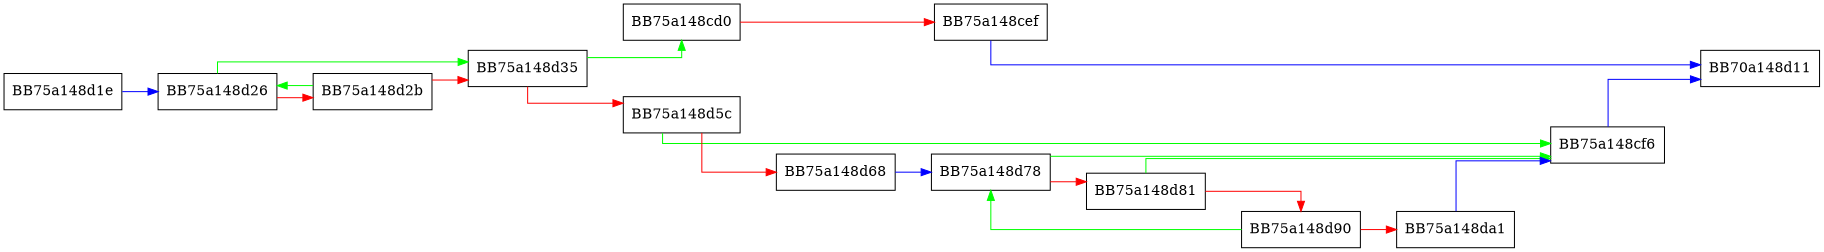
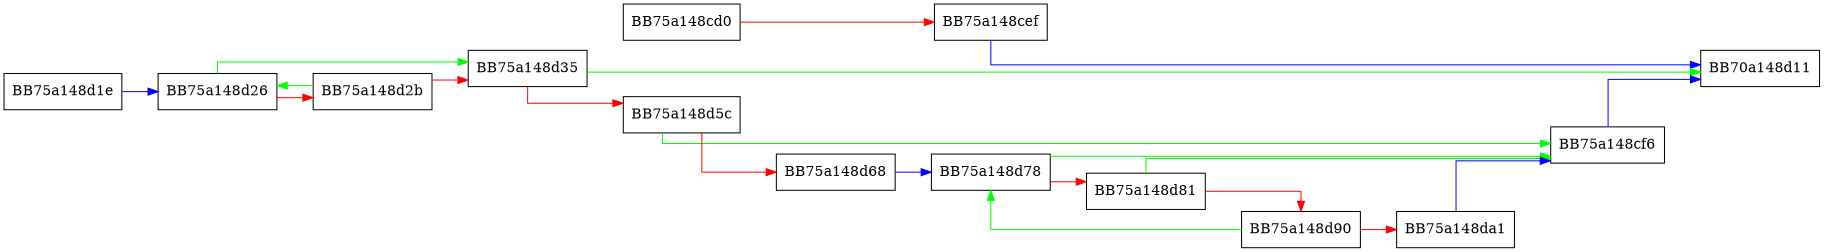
(638, 58) -> (1139, 72)
